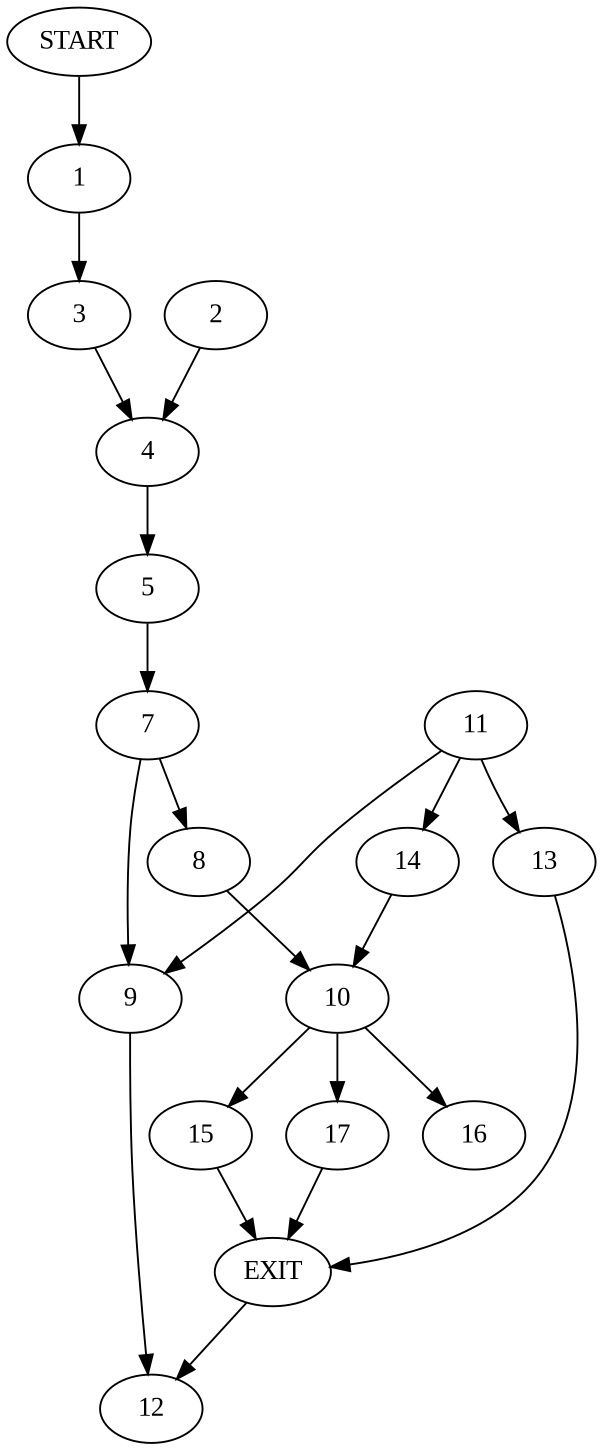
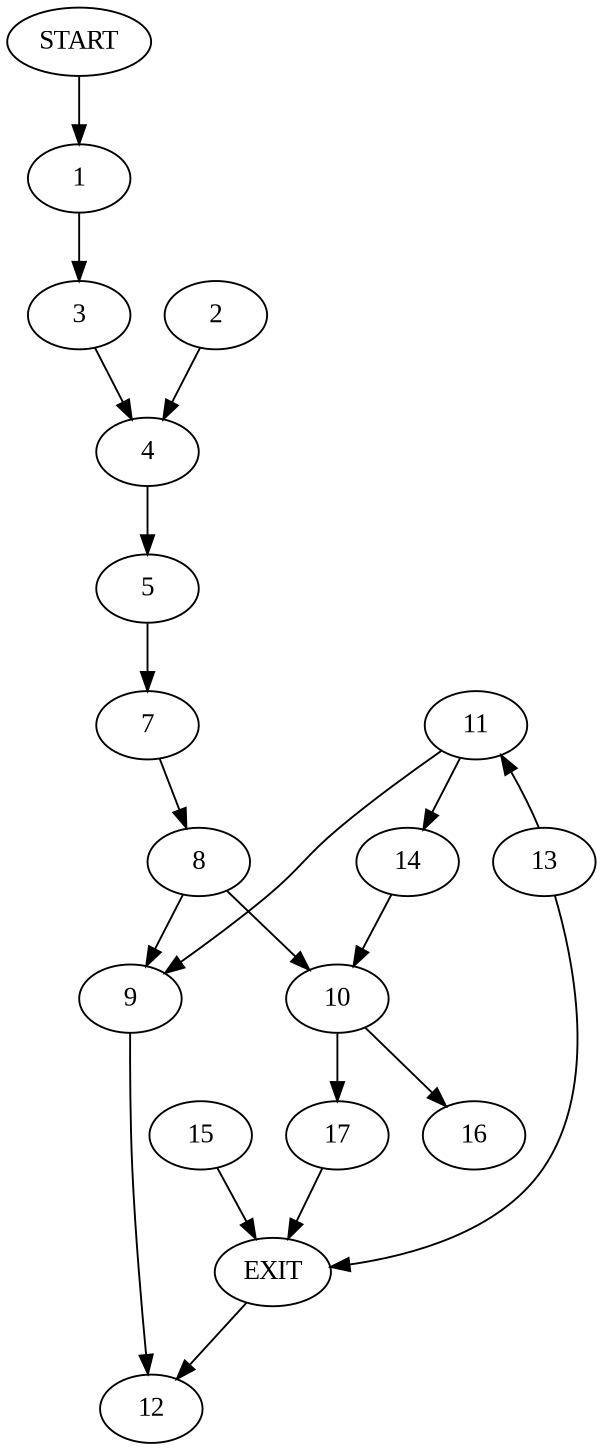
(494, 788) -> (526, 799)
(129, 852) -> (169, 922)
(276, 1060) -> none
